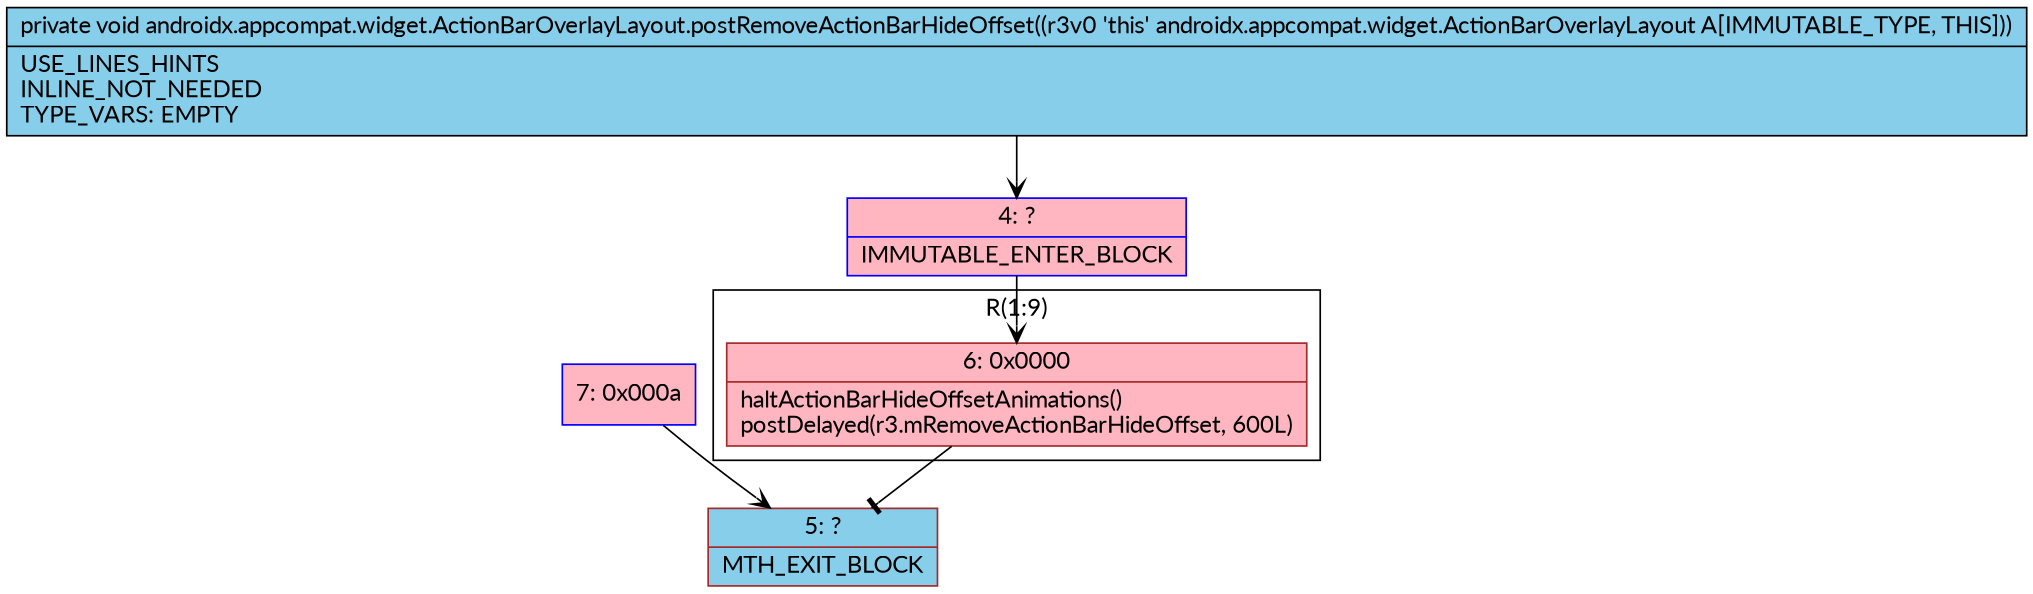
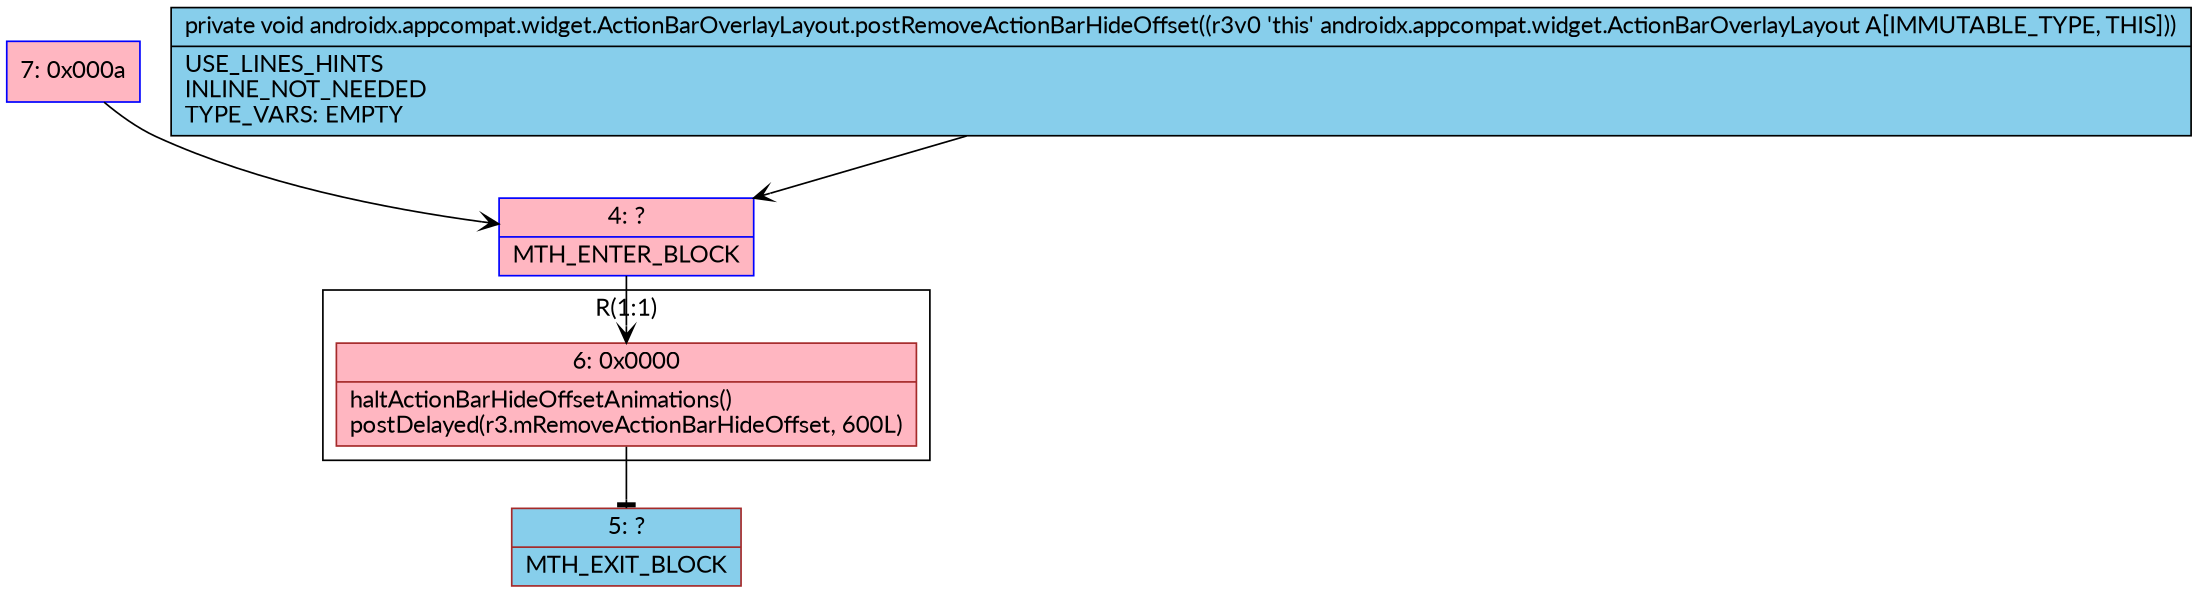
(1017, 255) -> (626, 255)
(1017, 309) -> (626, 309)
(702, 457) -> (286, 183)
